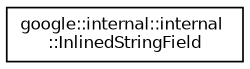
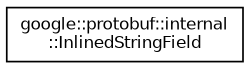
(125, 35) -> (125, 35)
